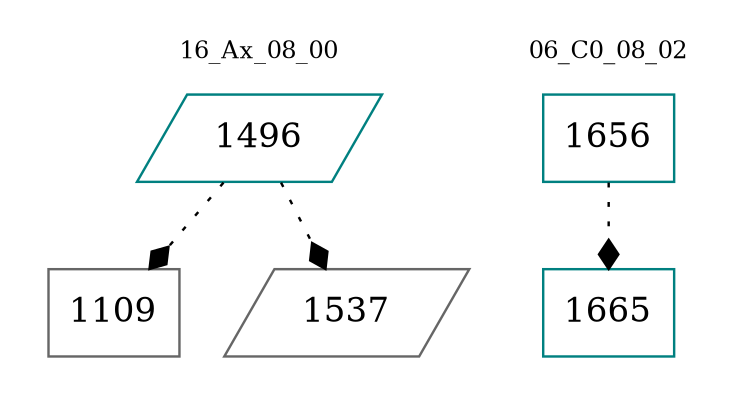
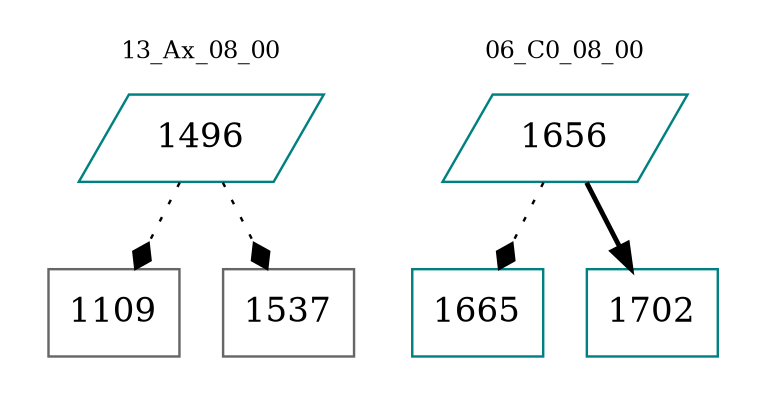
(259, 52) -> (201, 52)
(609, 52) -> (565, 52)
(609, 138) -> (565, 138)
(347, 313) -> (289, 313)
none -> (652, 313)
